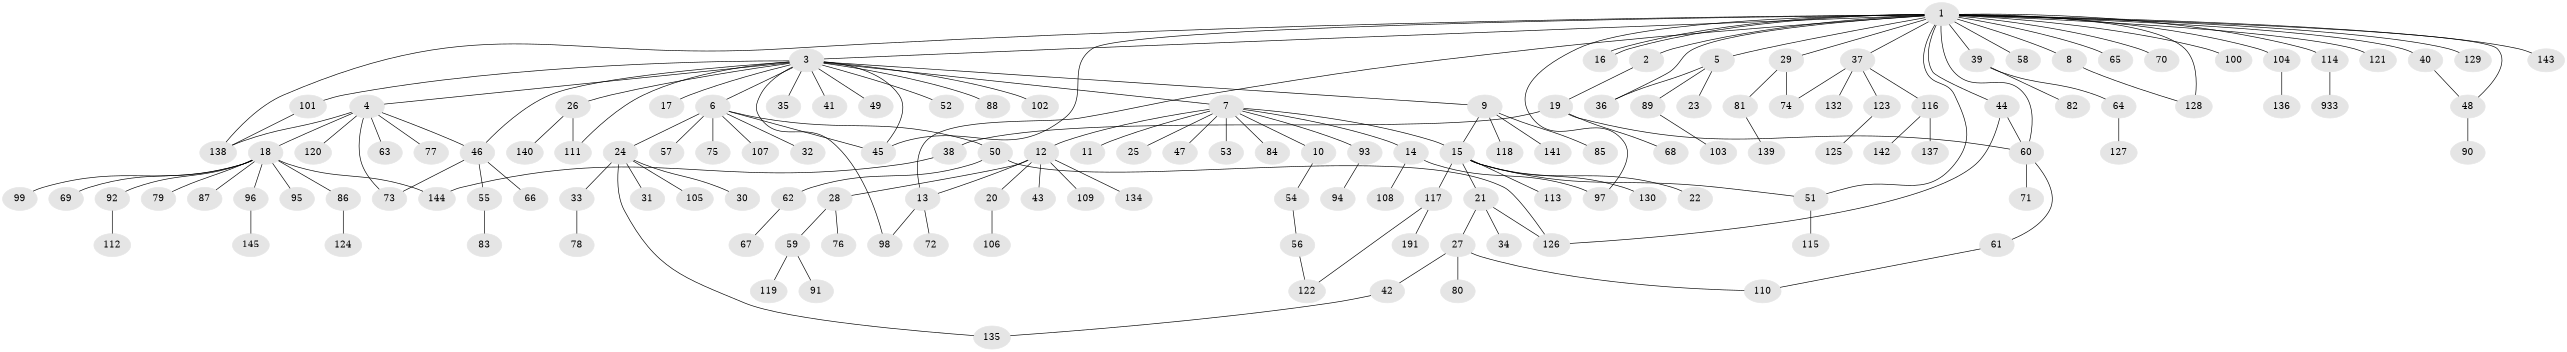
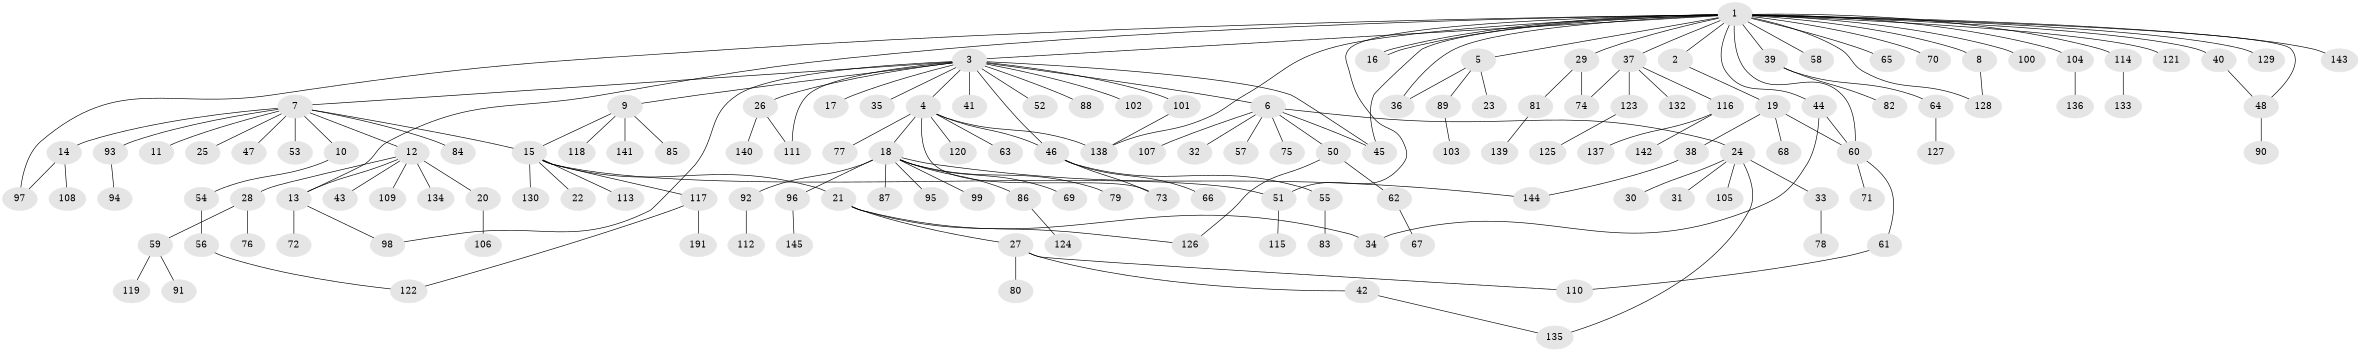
(876, 107) -> none
(2330, 107) -> (2123, 107)
(1803, 218) -> (1629, 233)
